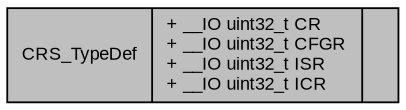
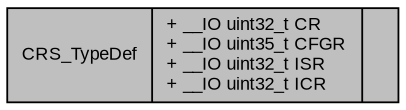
(257, 44) -> (257, 44)
